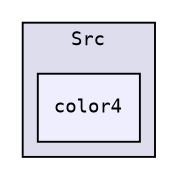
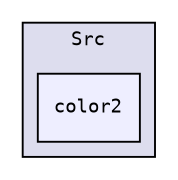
(89, 108) -> (89, 108)
